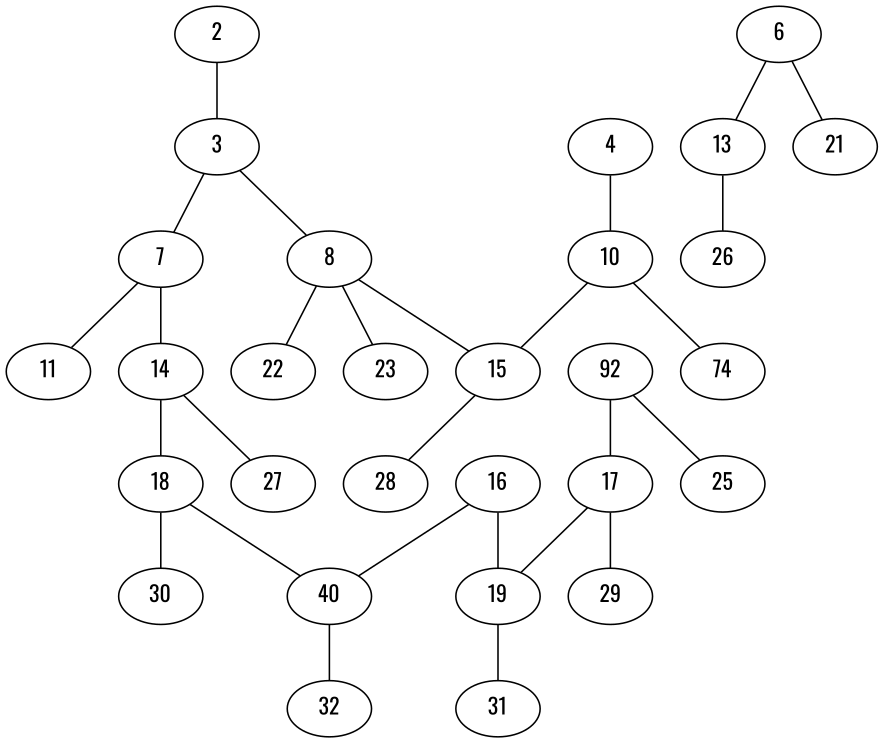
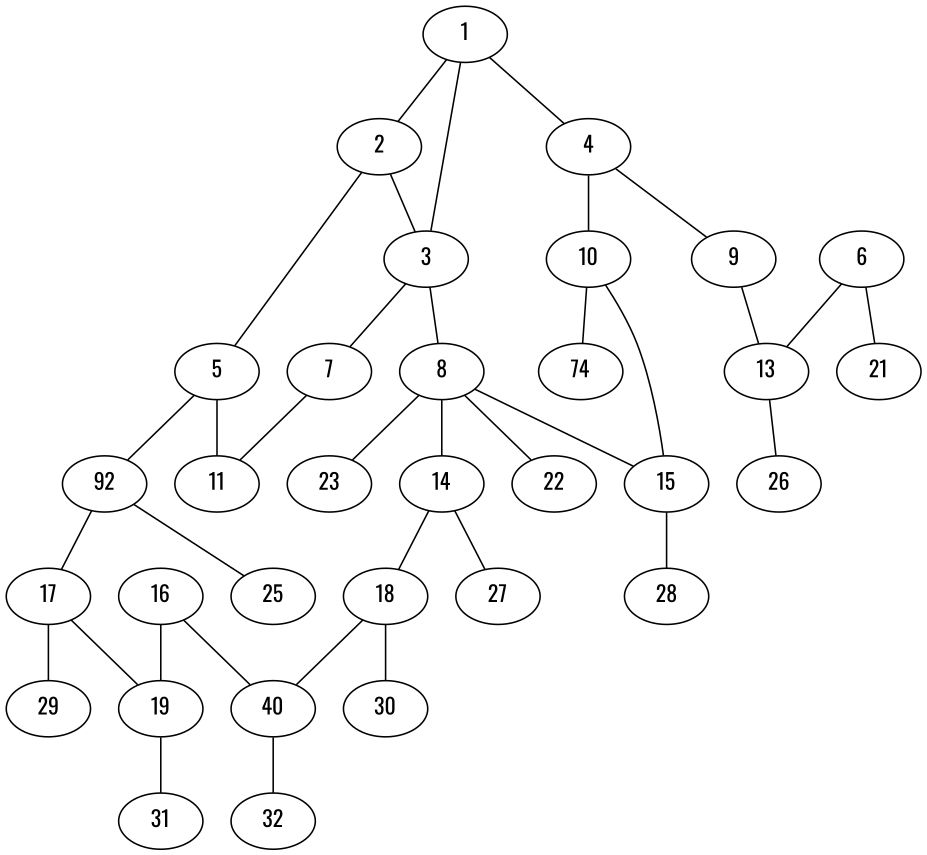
none -> (465, 34)
none -> (734, 259)
(161, 316) -> (442, 428)
none -> (217, 372)
